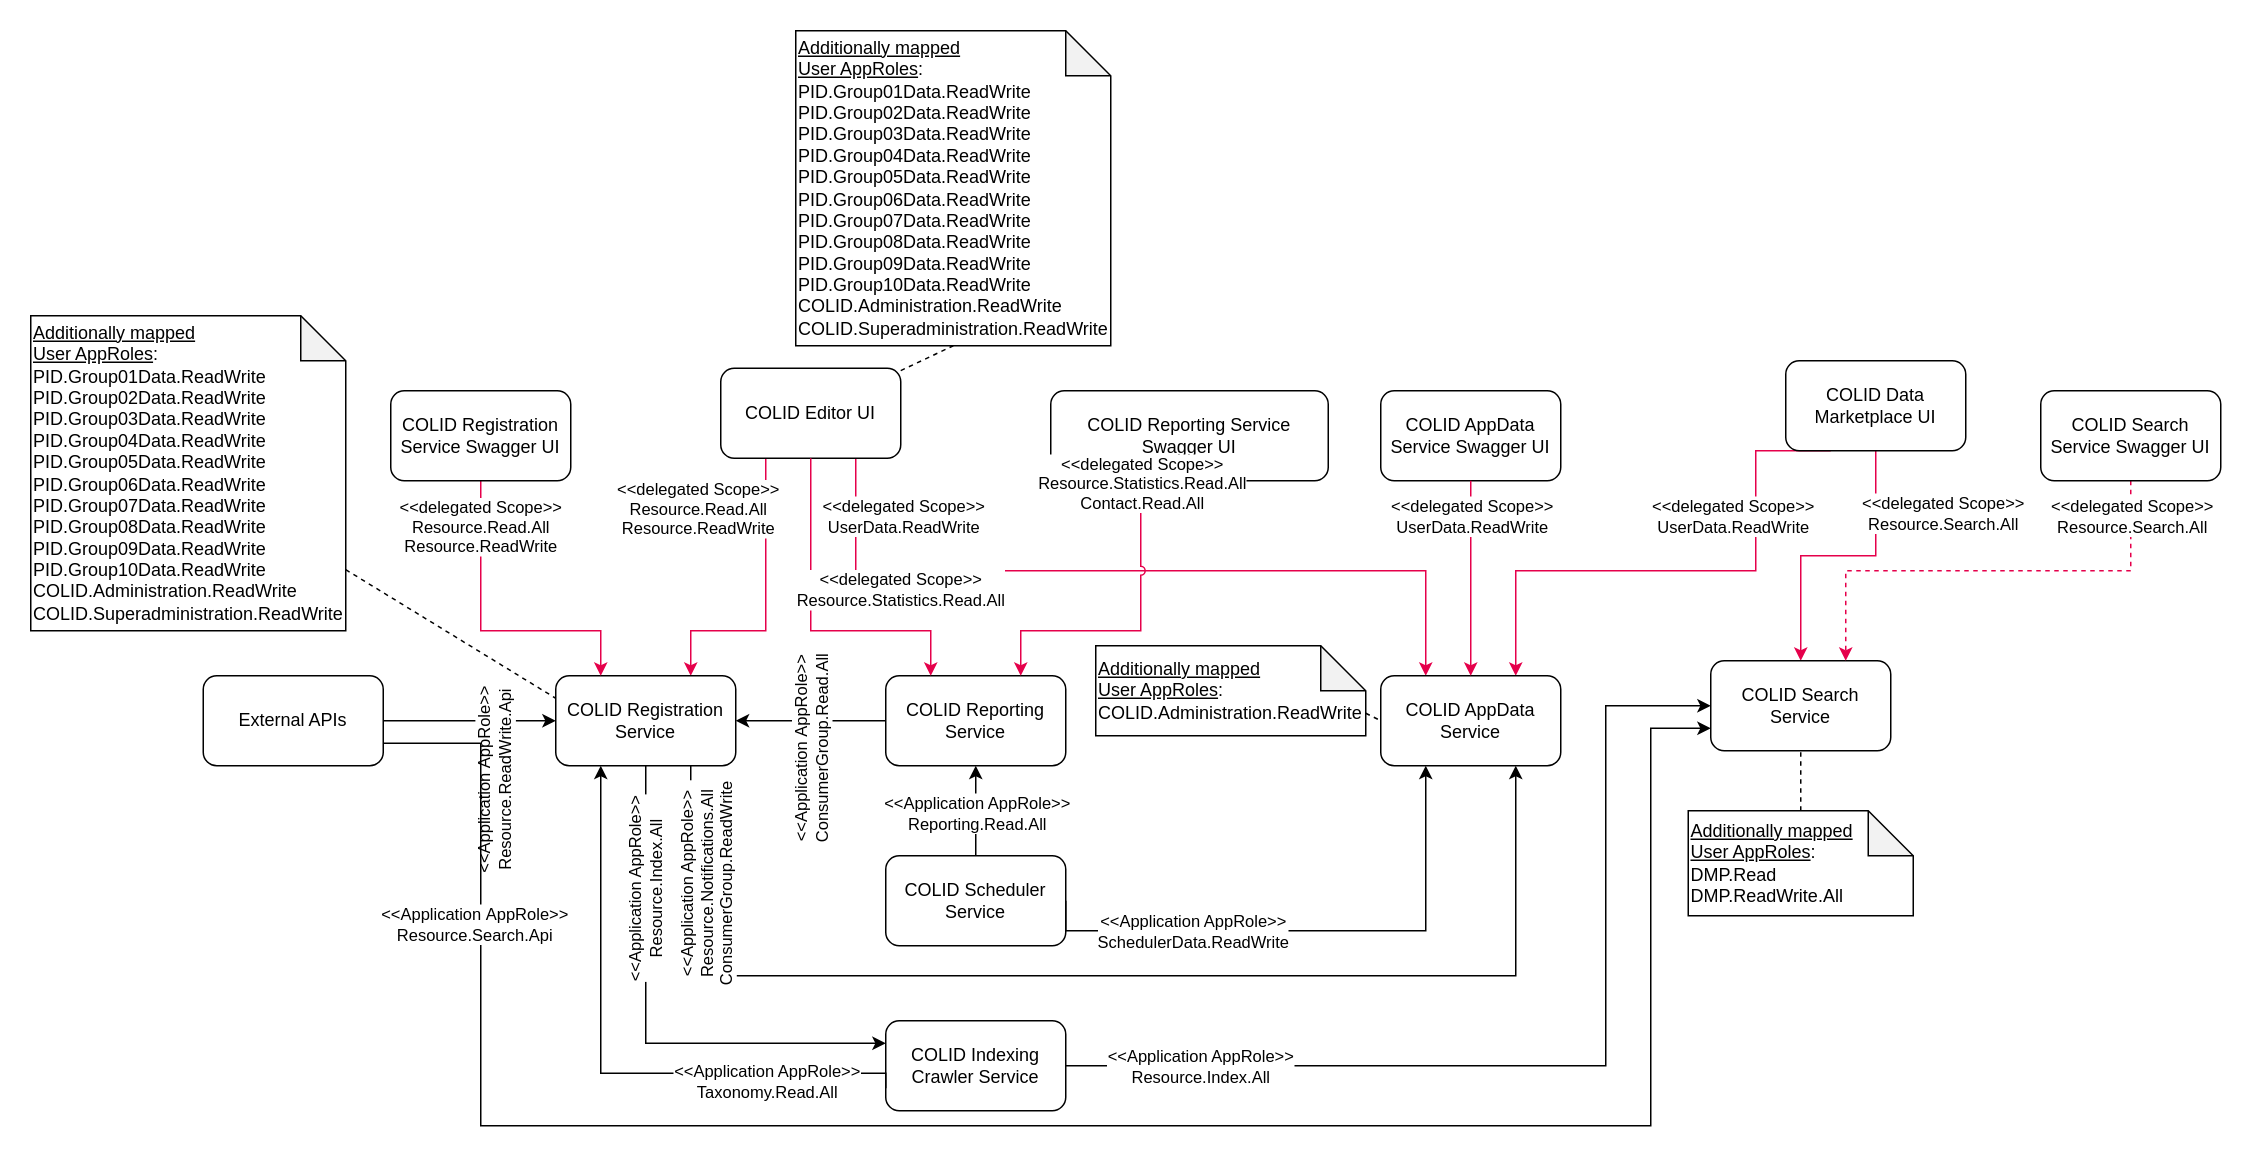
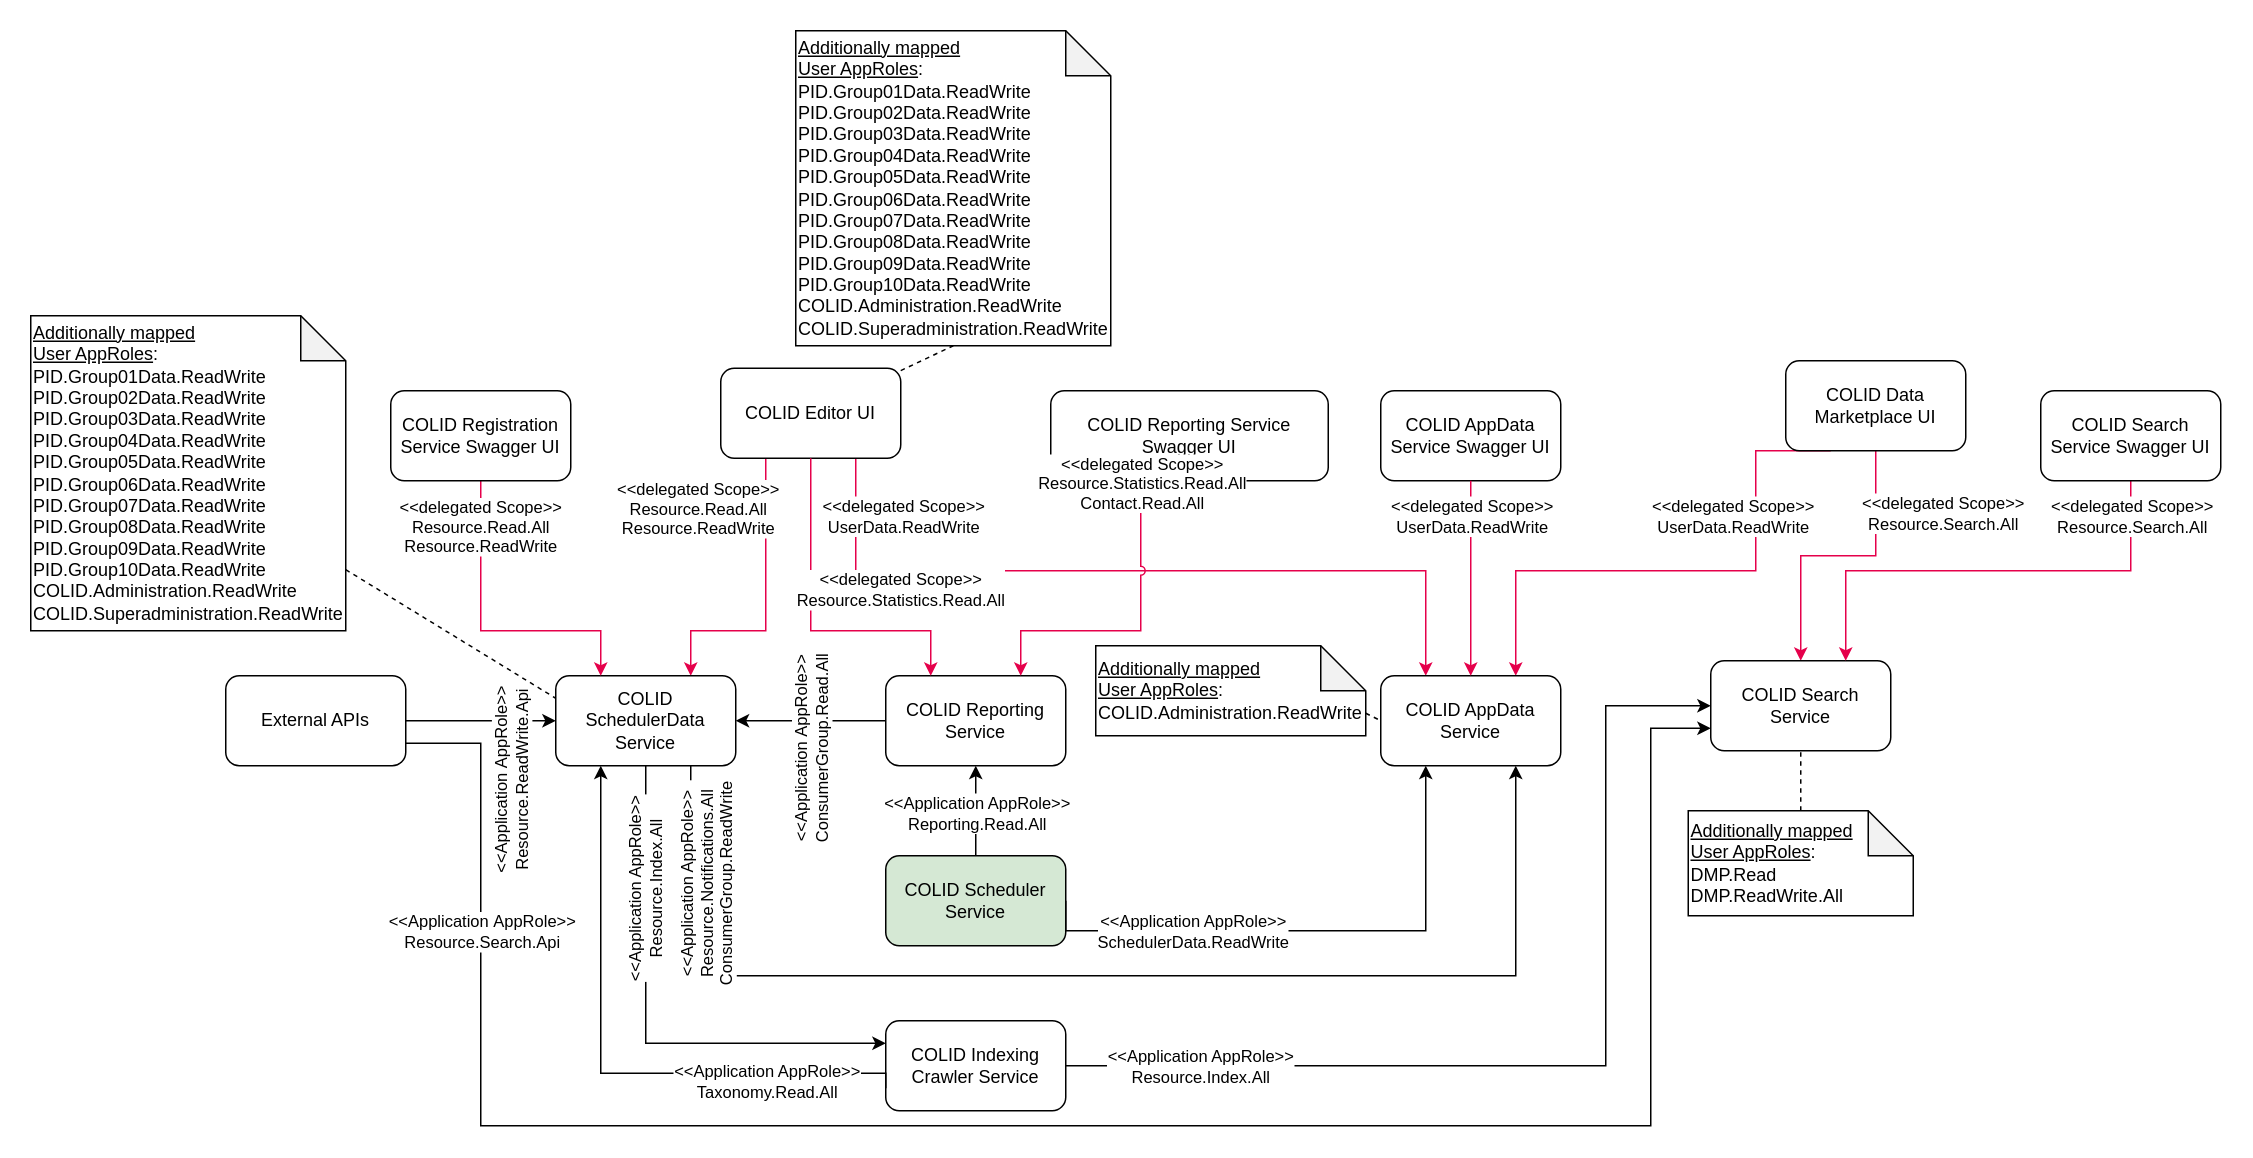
(1968, 571) -> (1968, 571)
(293, 721) -> (316, 721)
(646, 721) -> (646, 721)
(976, 901) -> (976, 901)
